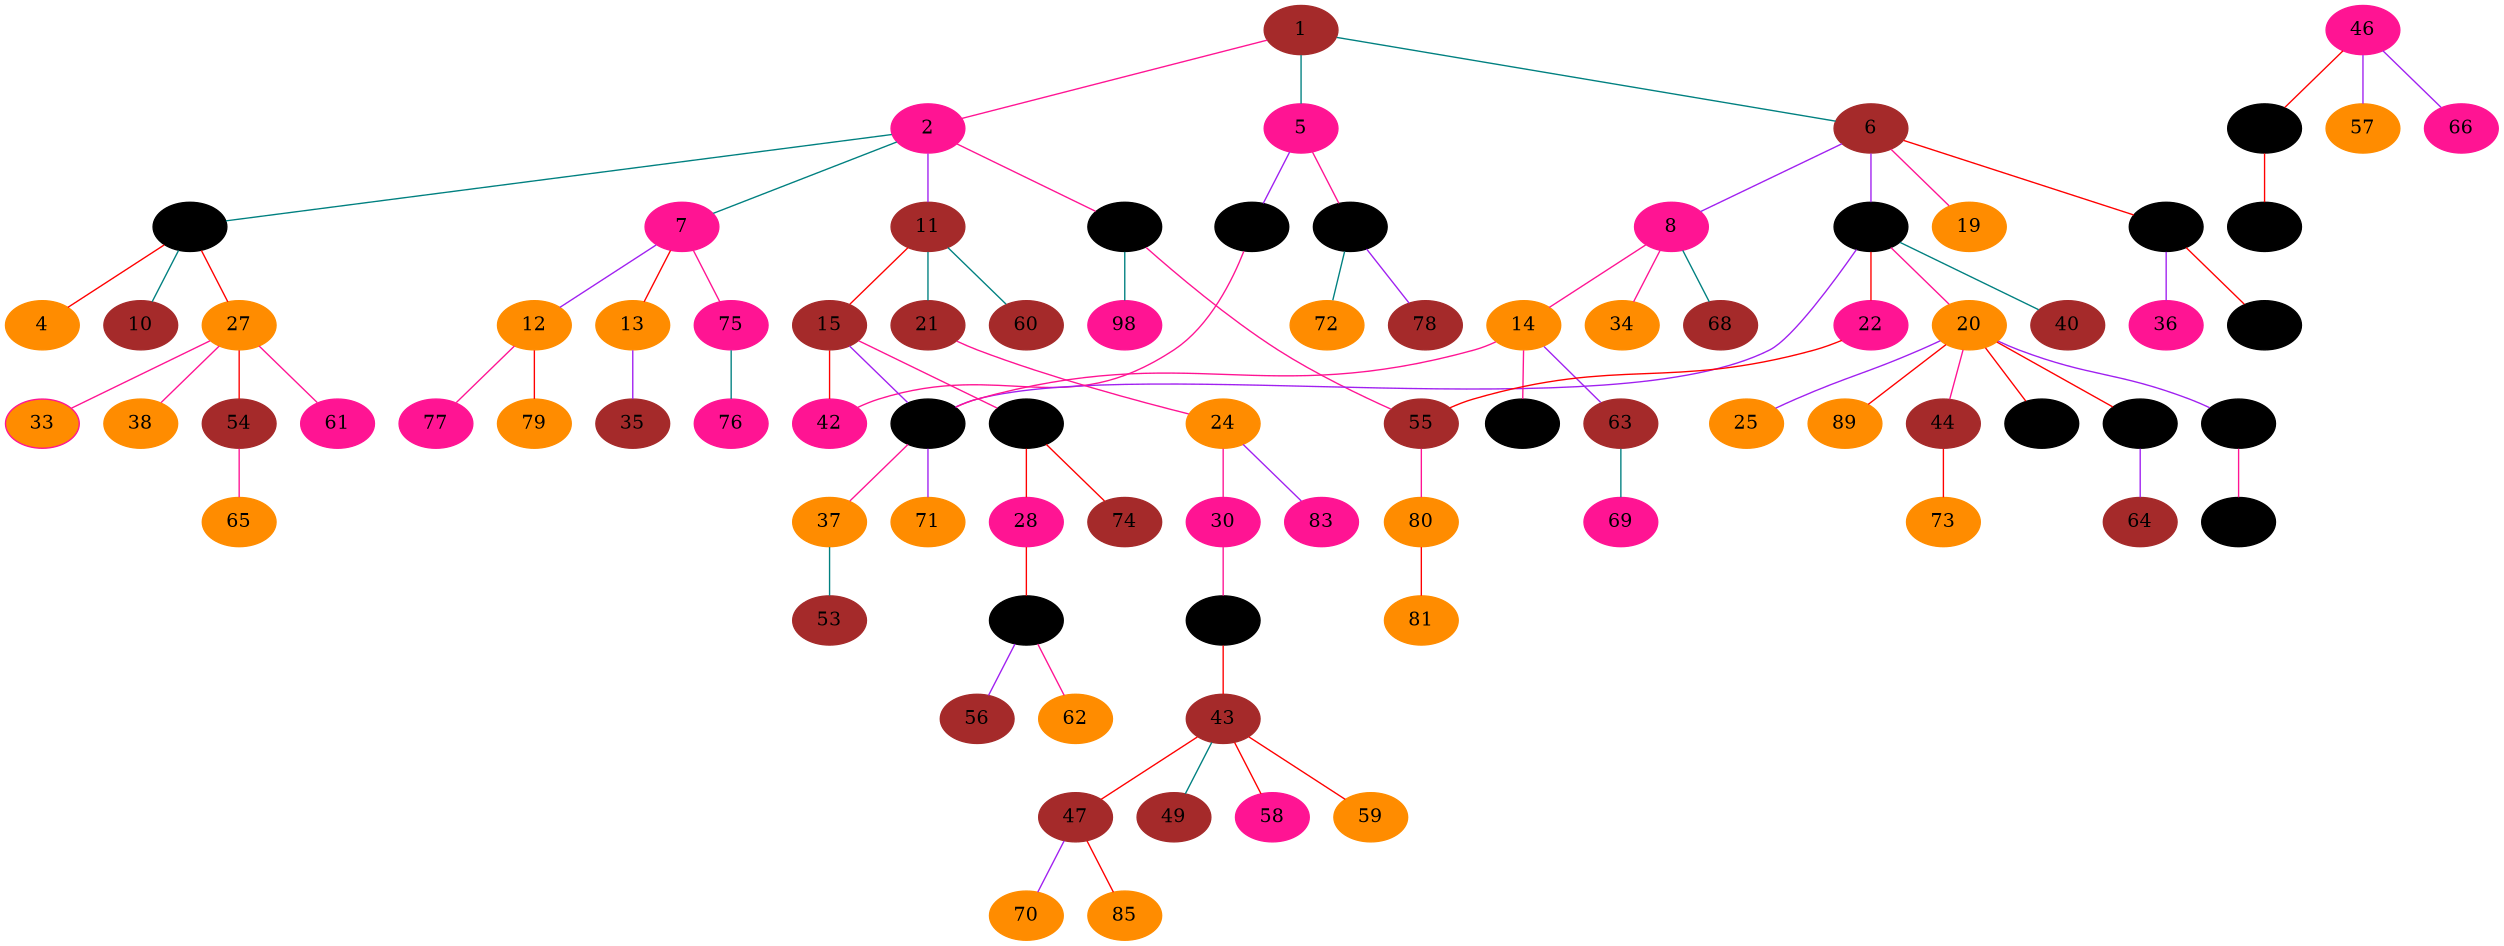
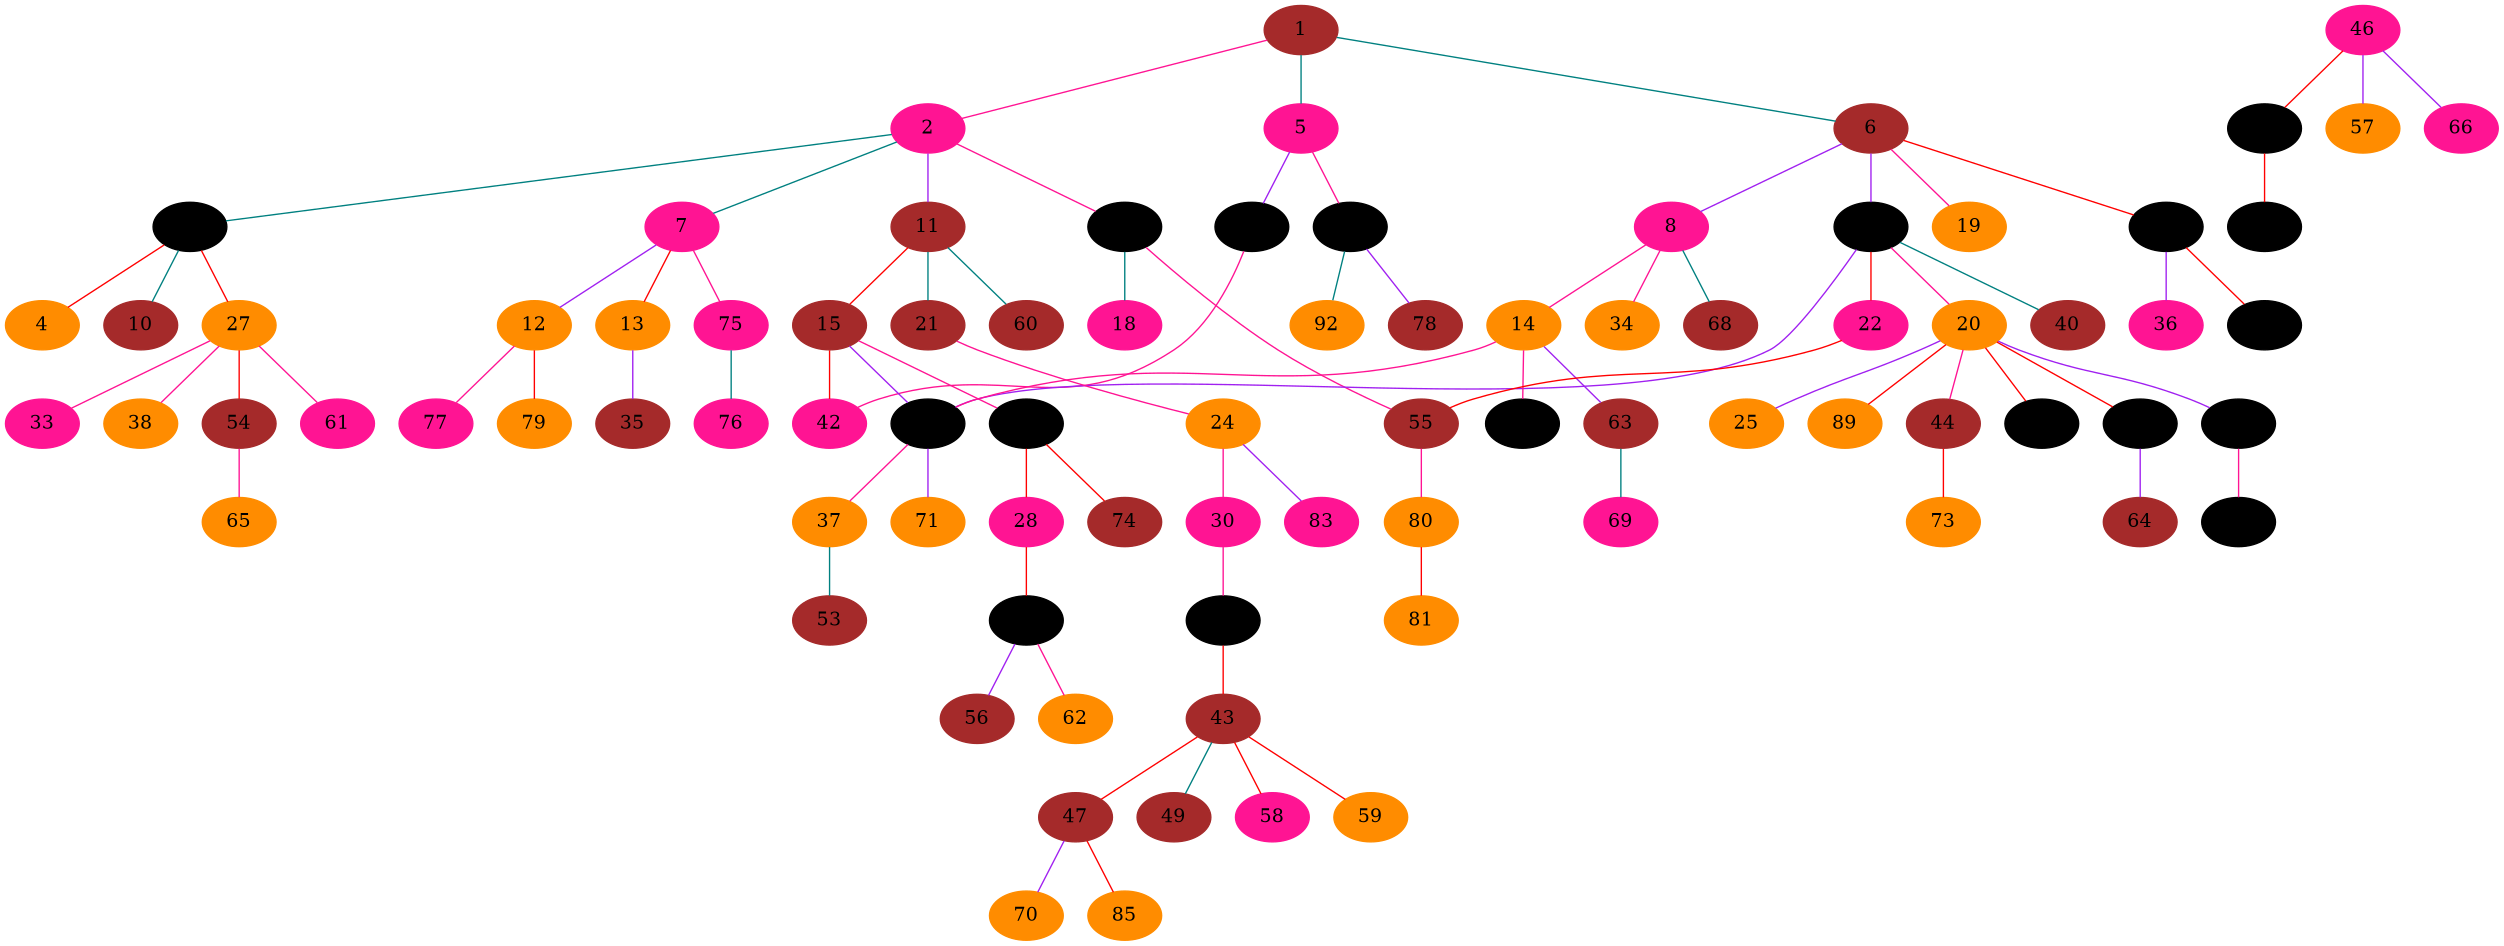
(1125, 325) -> (1125, 325)
(1327, 325) -> (1327, 325)
(42, 424) -> (42, 424)
